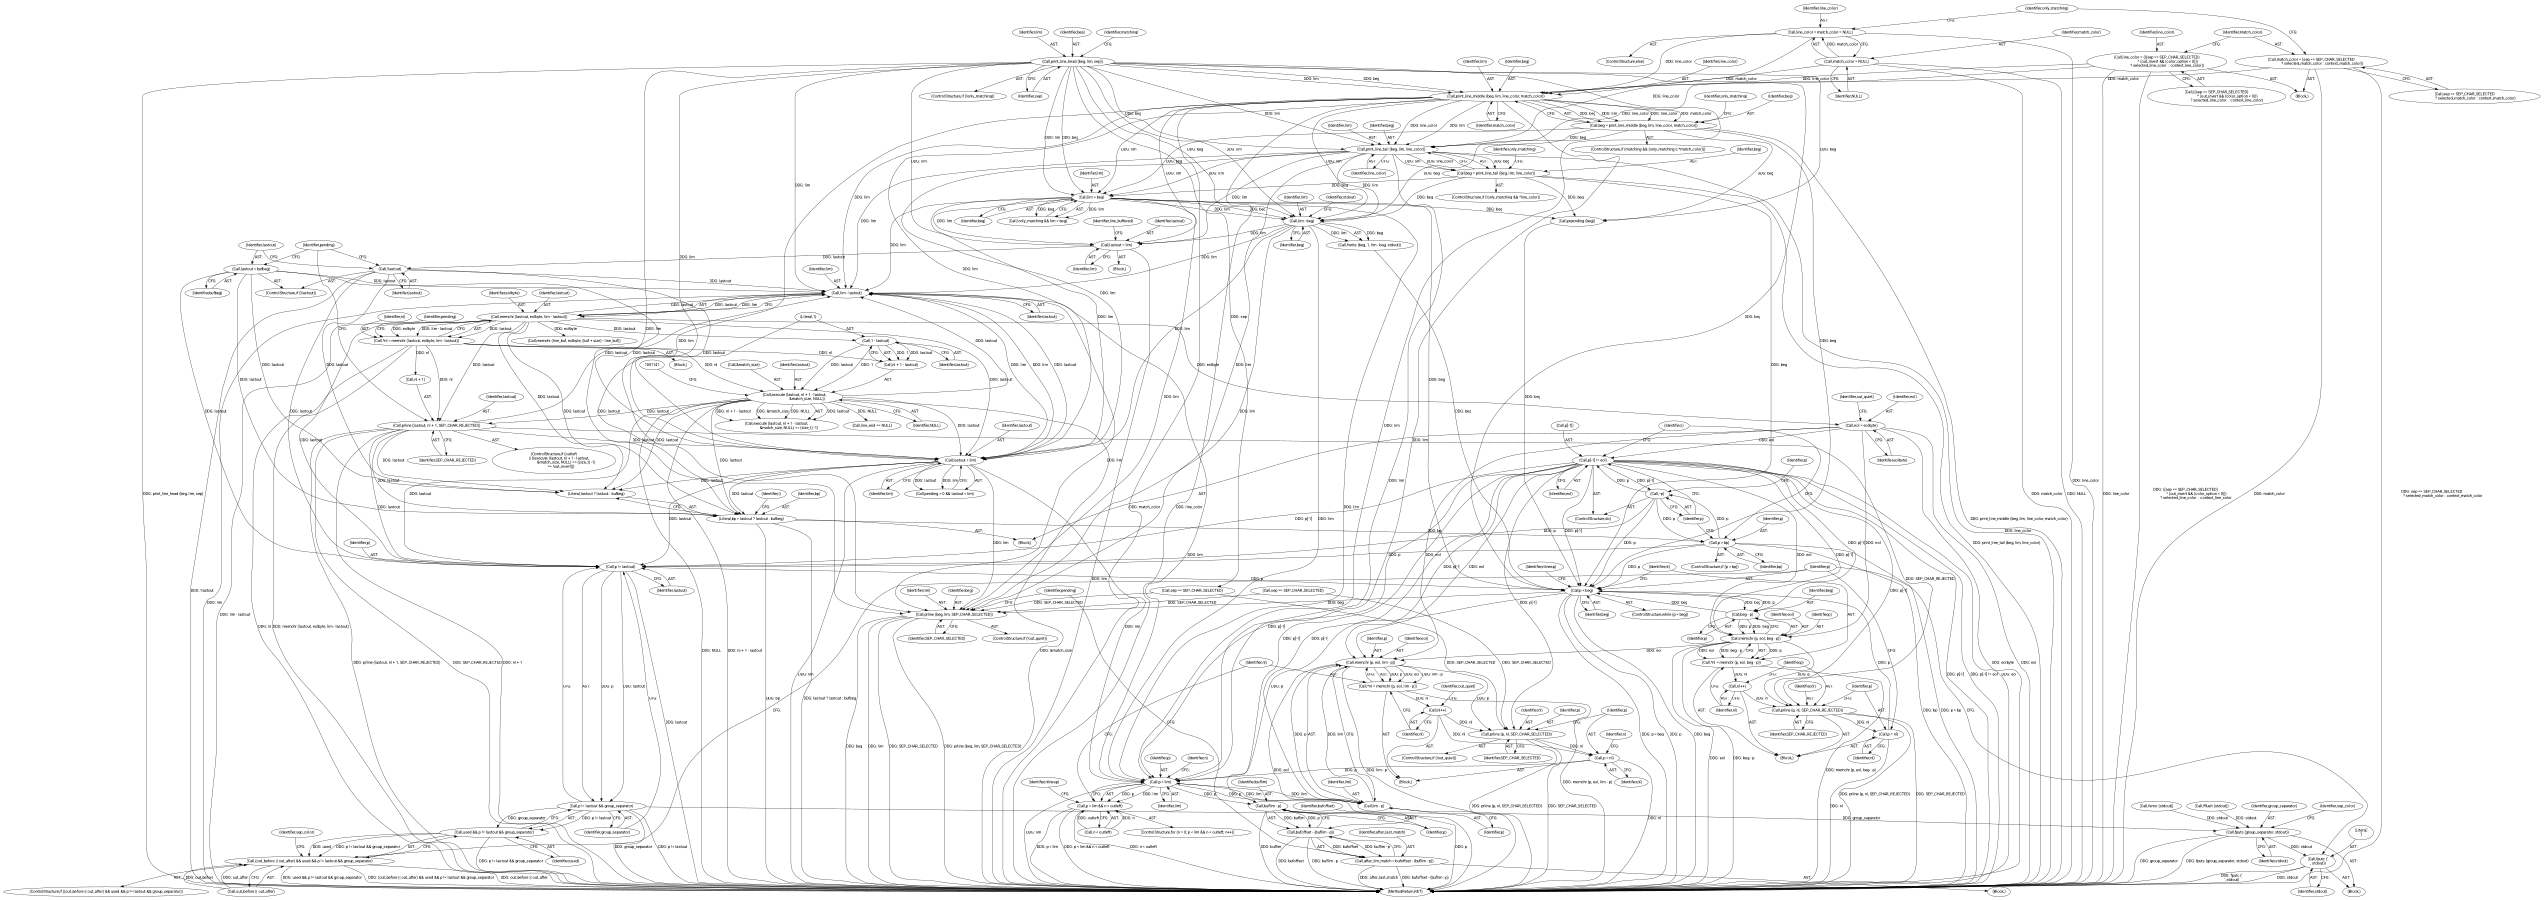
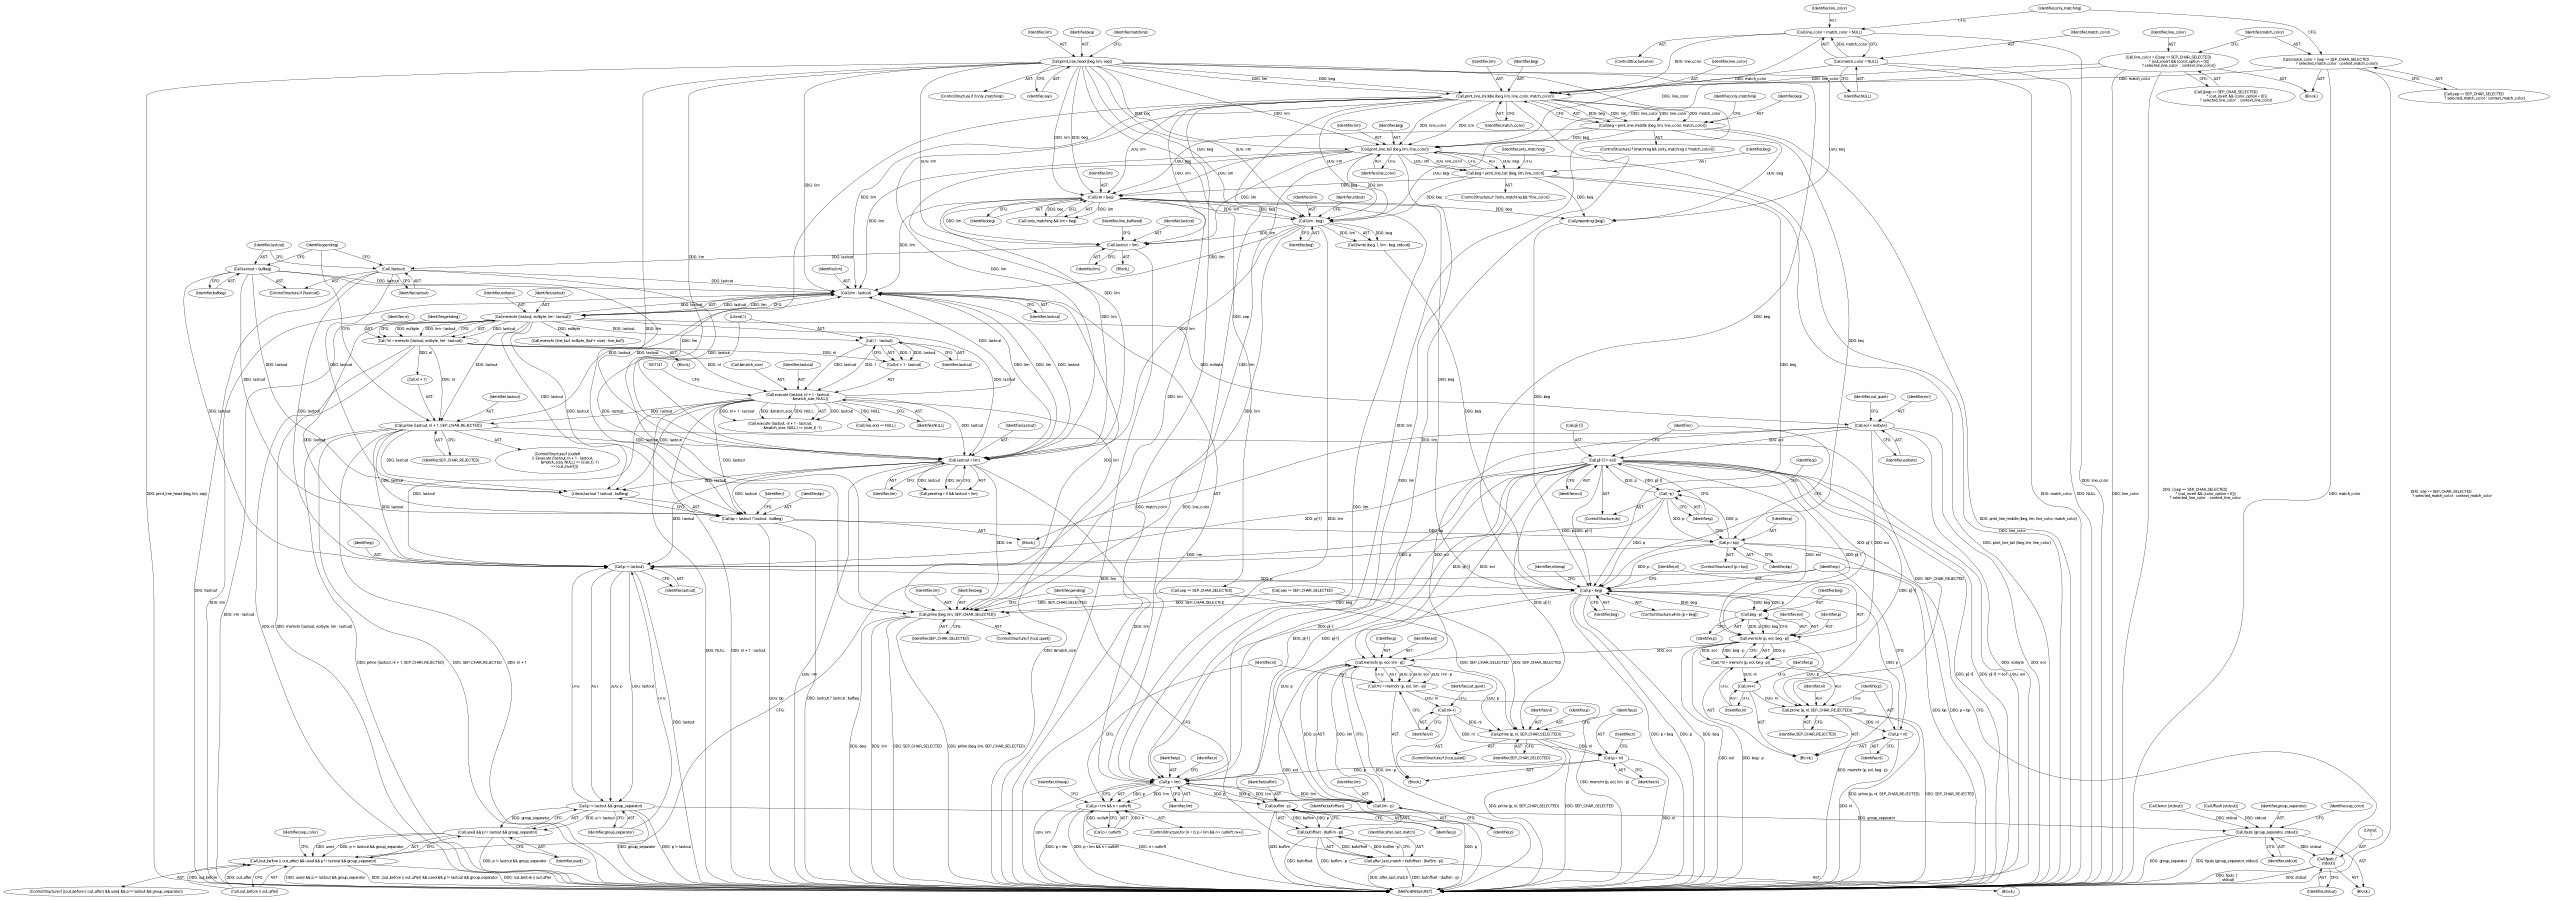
(751, 519) -> (752, 519)
(1395, 861) -> (1404, 861)
